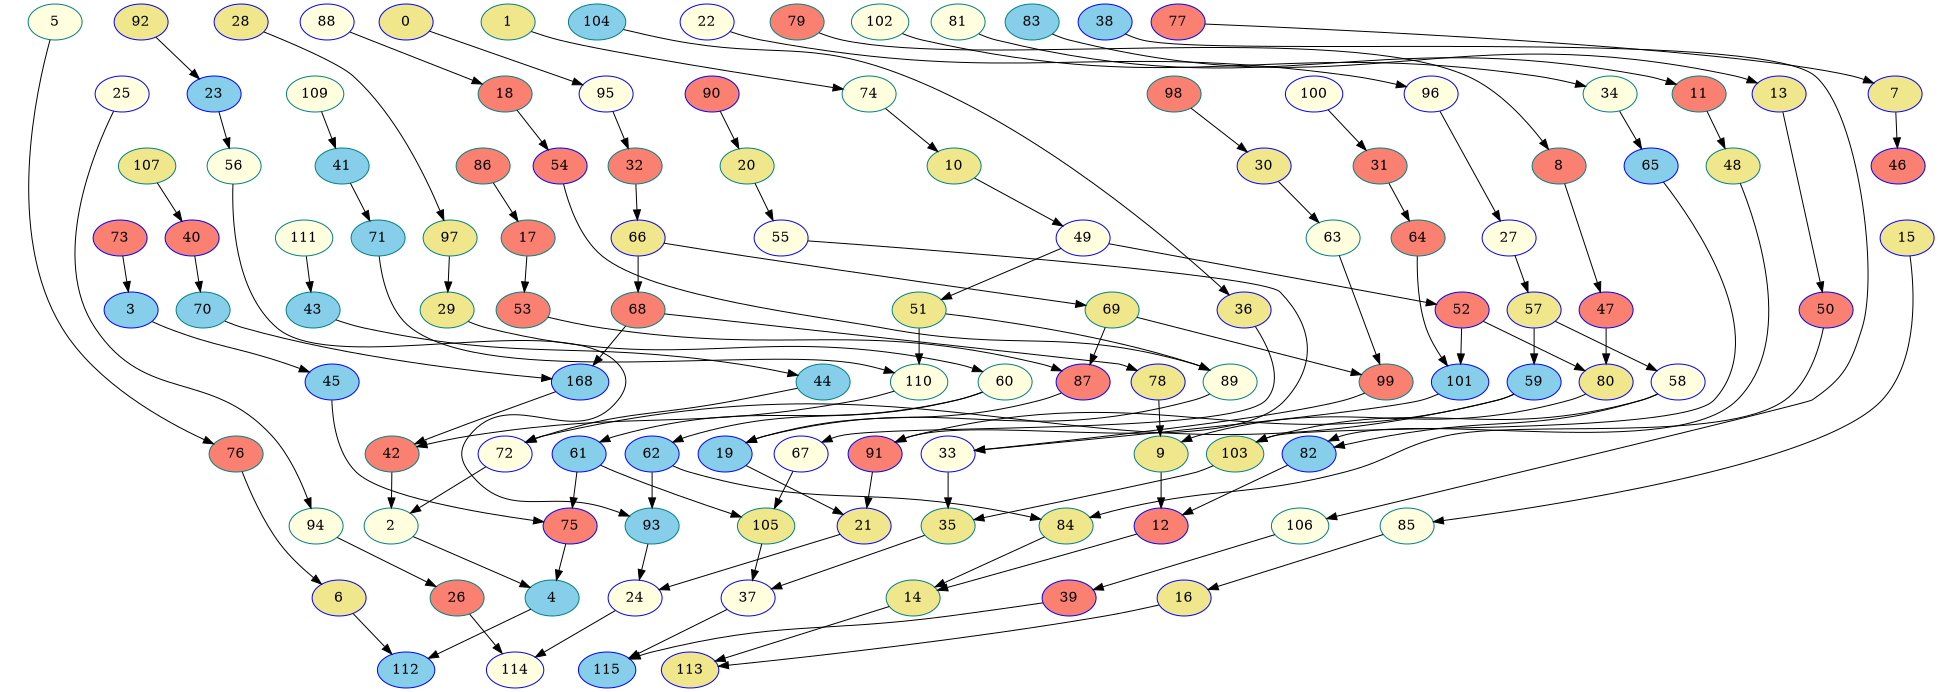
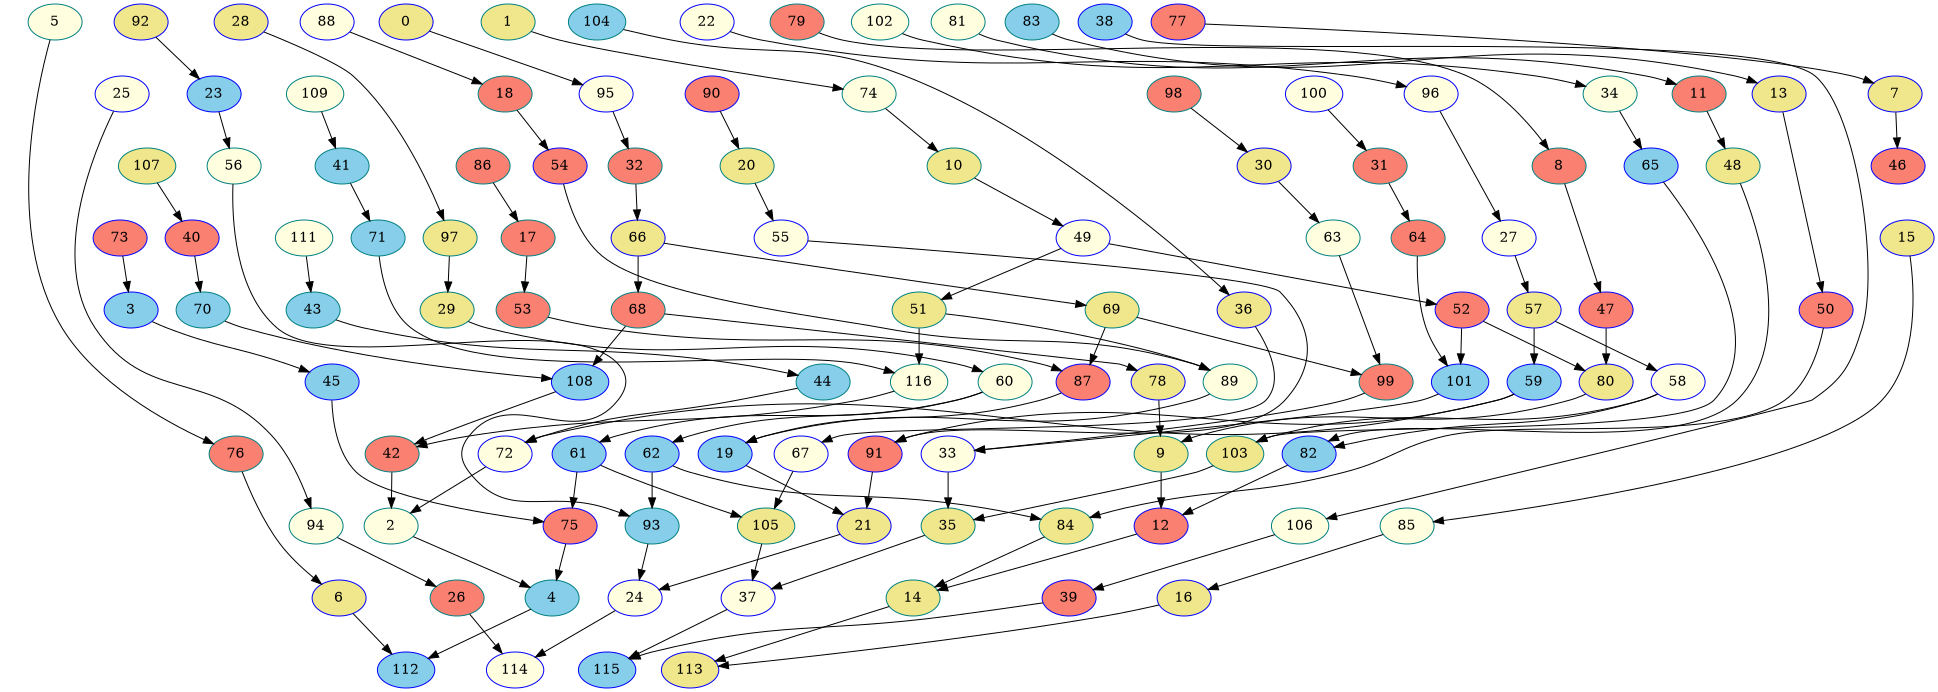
(580, 382) -> (580, 382)
(919, 382) -> (919, 382)
